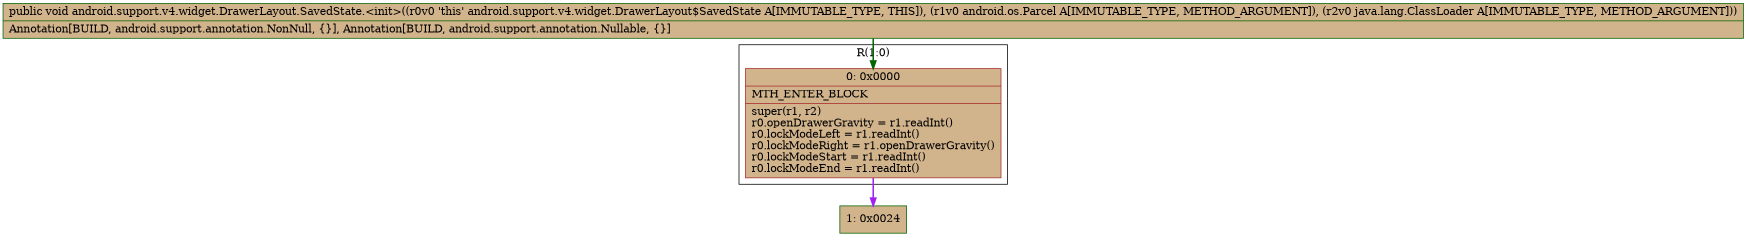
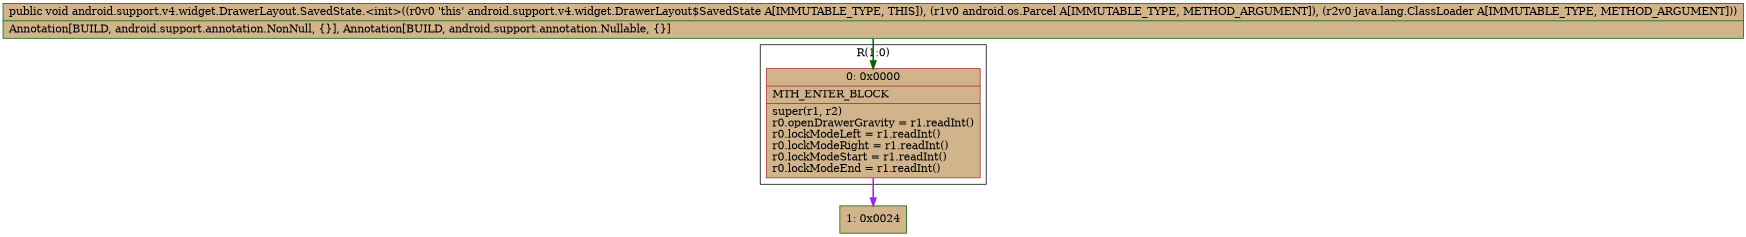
(873, 146) -> (860, 146)
